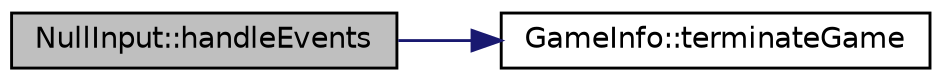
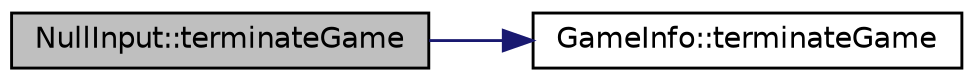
(204, 41) -> (220, 41)
